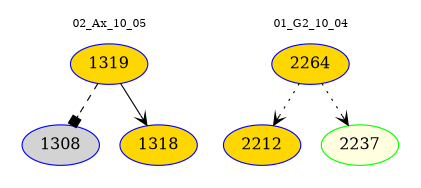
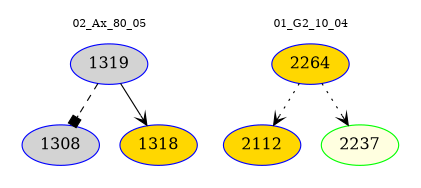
(110, 24) -> (110, 24)
(109, 64) -> (109, 64)
(262, 145) -> (262, 145)
